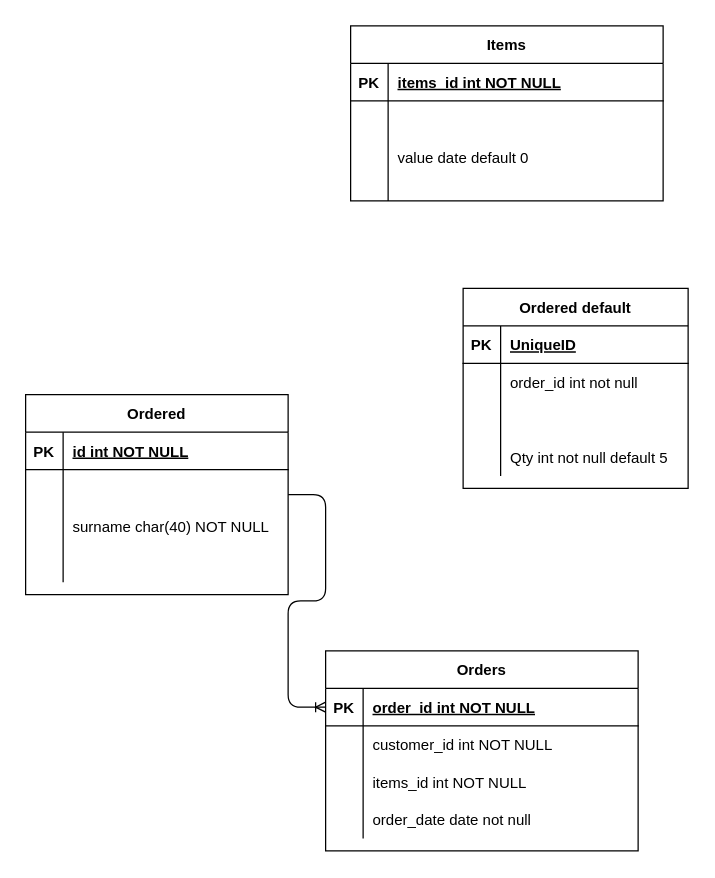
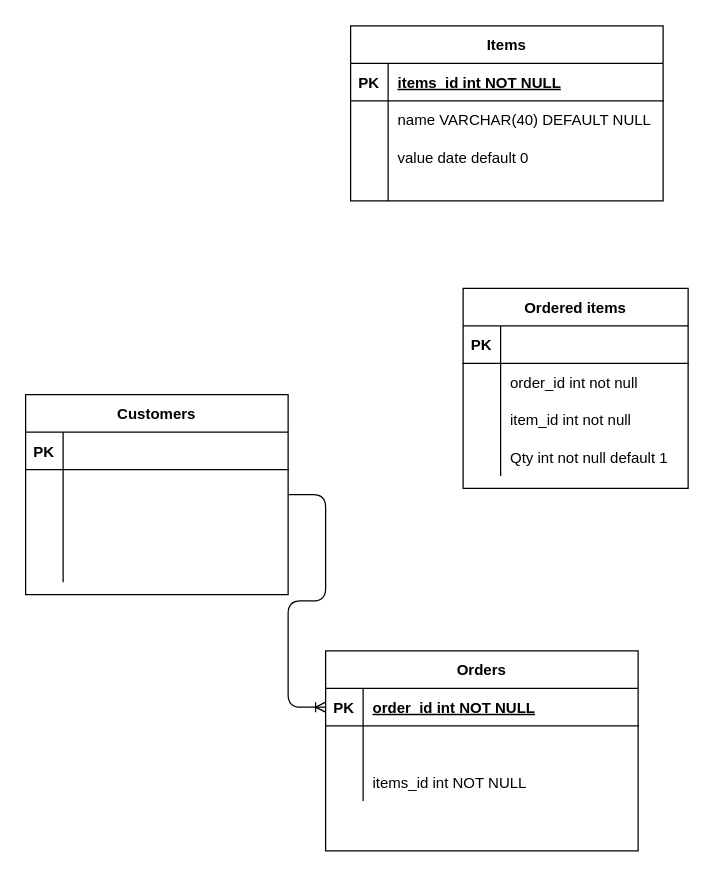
none -> (526, 119)
(575, 308) -> (575, 308)
(594, 344) -> none
(156, 414) -> (156, 414)
none -> (594, 419)
(176, 451) -> none
(602, 458) -> (602, 458)
(176, 526) -> none
(501, 744) -> none
(501, 819) -> none
